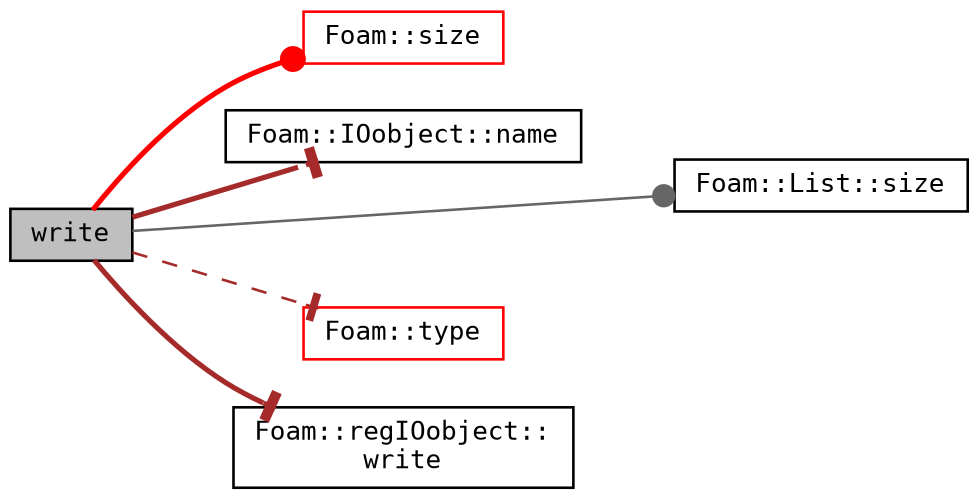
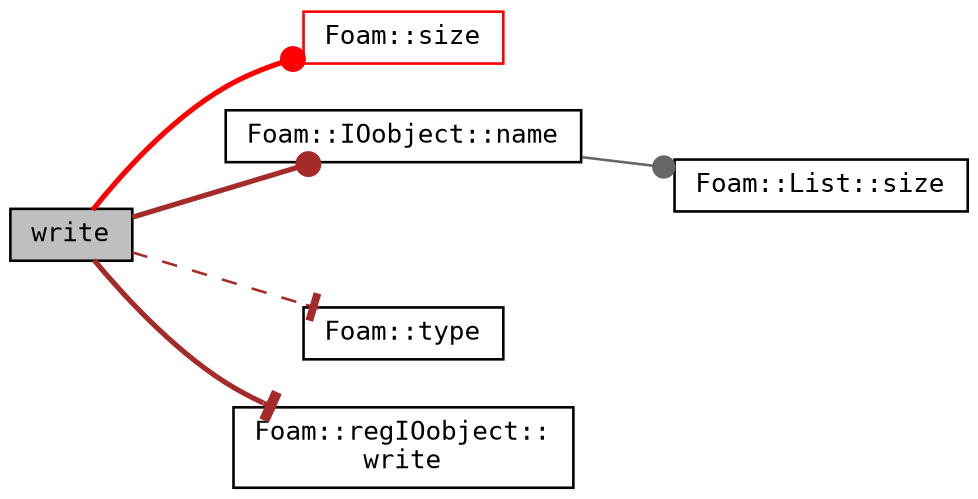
(215, 192) -> (215, 192)
(393, 214) -> (618, 161)
(403, 333) -> (403, 333)
